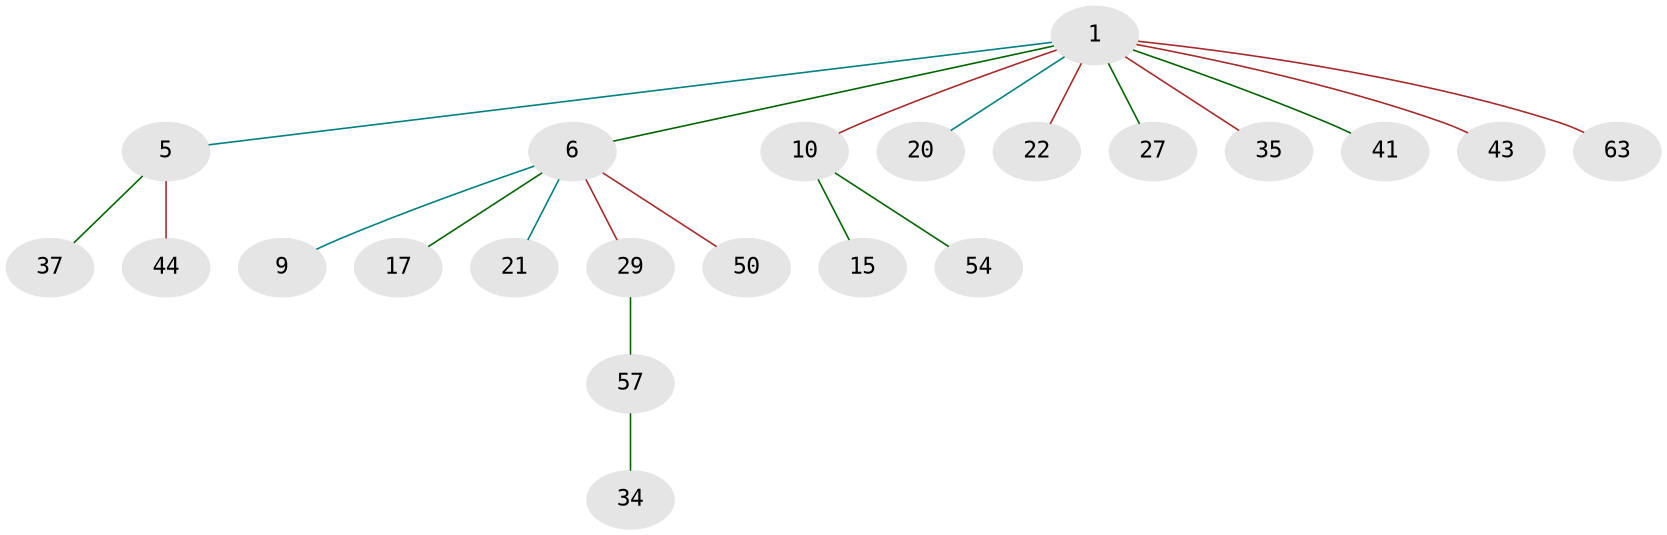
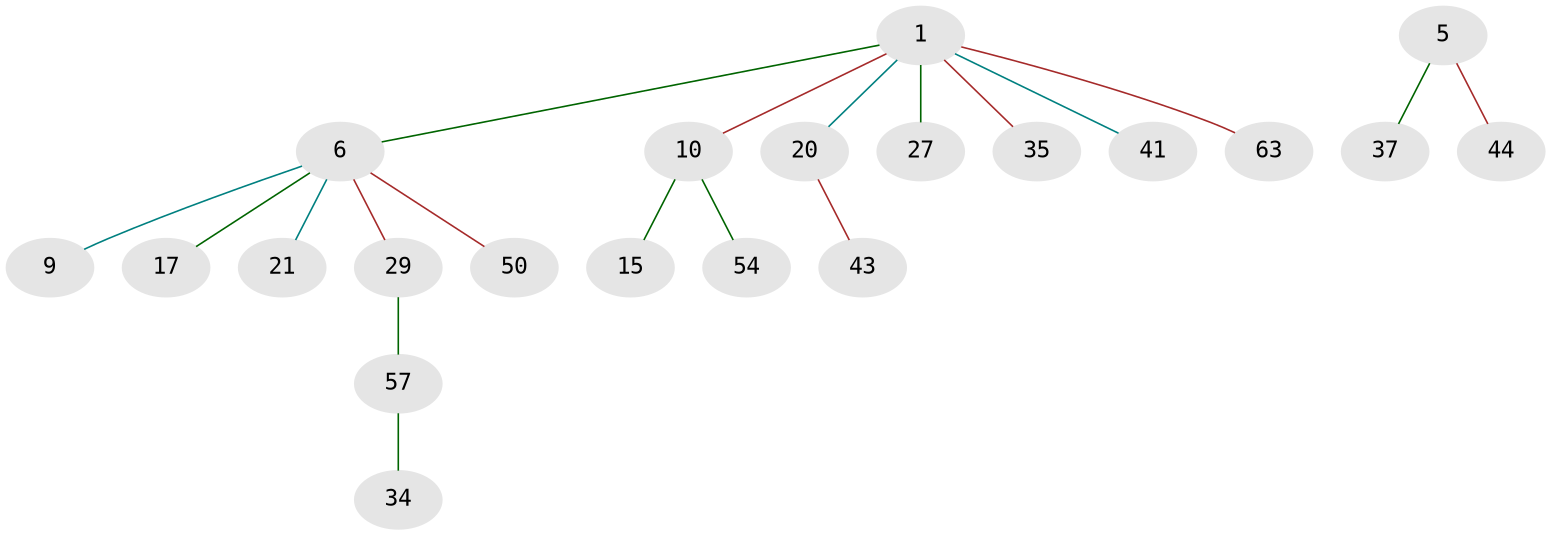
(1304, 81) -> (834, 210)
(1243, 89) -> (1037, 93)
(630, 94) -> none
(1037, 152) -> none
